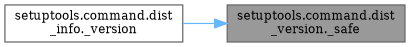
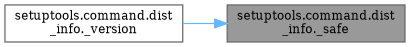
(316, 23) -> (316, 23)
